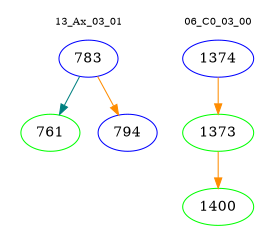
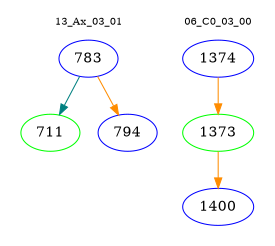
(50, 133) -> (50, 133)
(218, 207) -> (218, 207)
